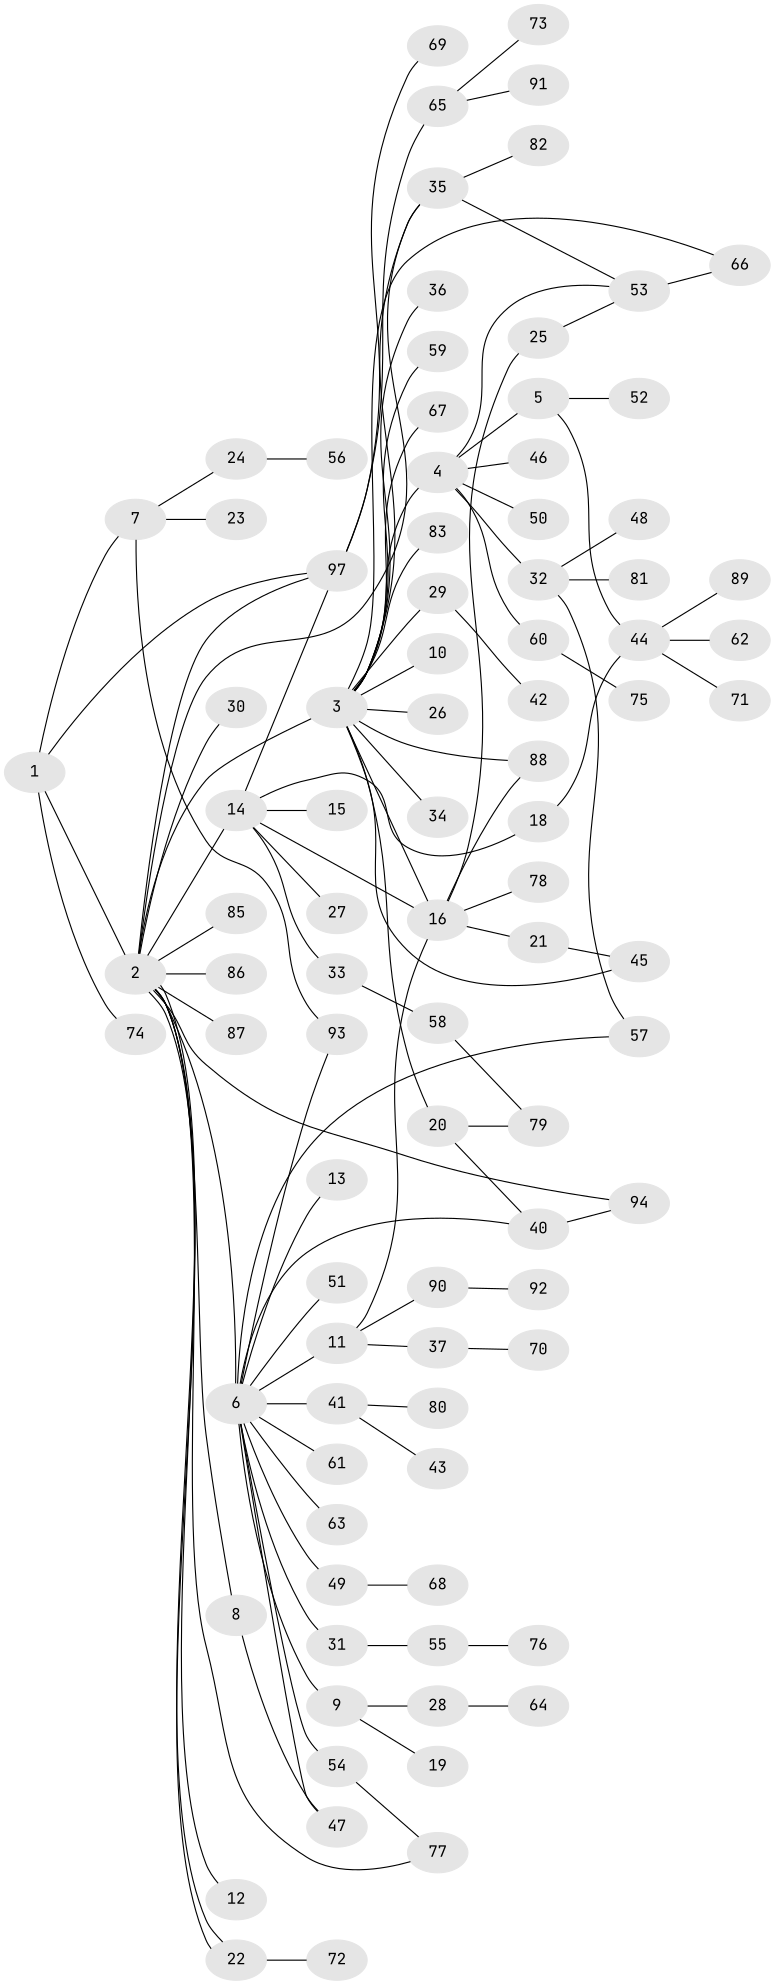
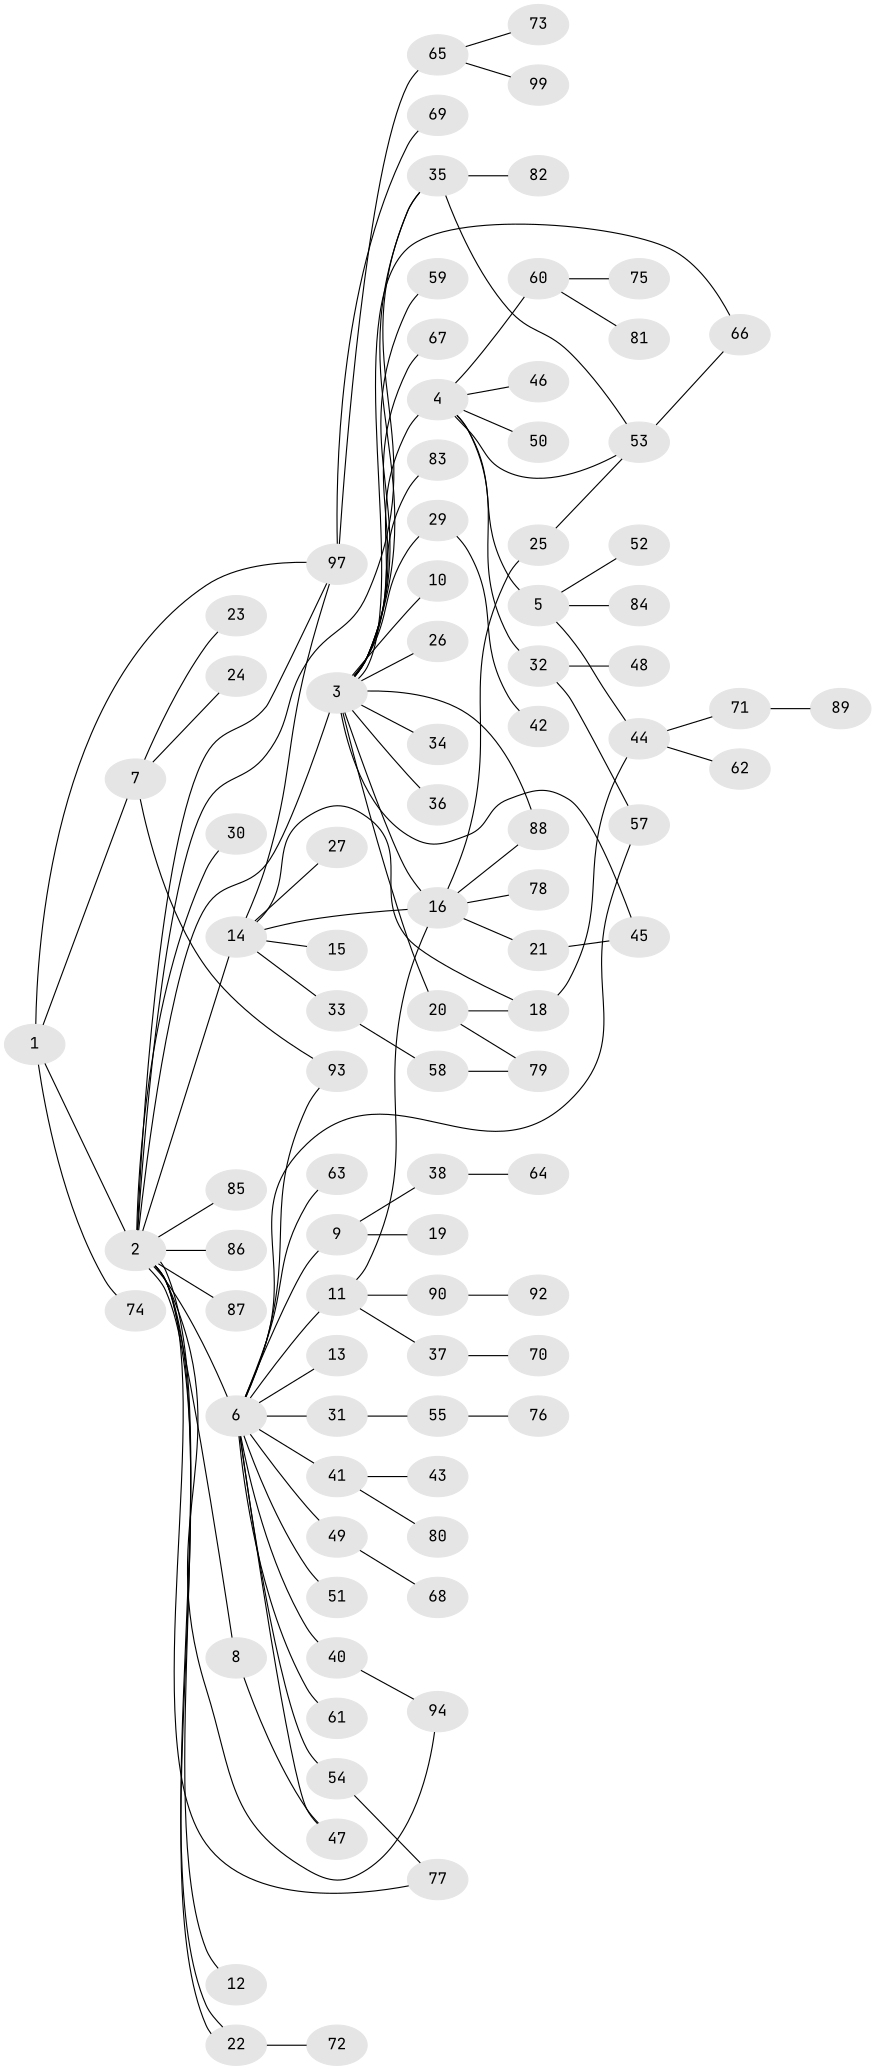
(538, 85) -> (538, 85)
(337, 459) -> none
(589, 580) -> (589, 309)
none -> (639, 606)
(690, 610) -> (791, 709)
(478, 1167) -> (488, 1011)
(438, 1706) -> (438, 1174)
